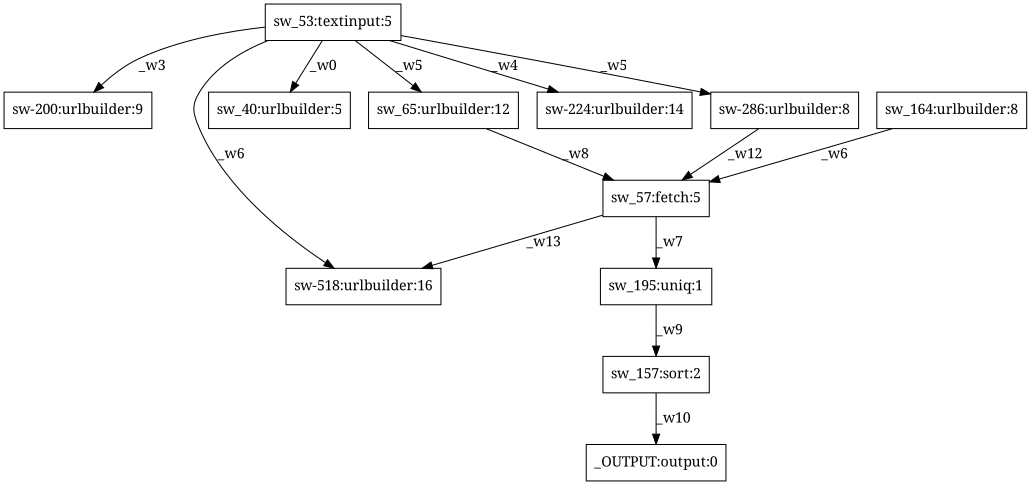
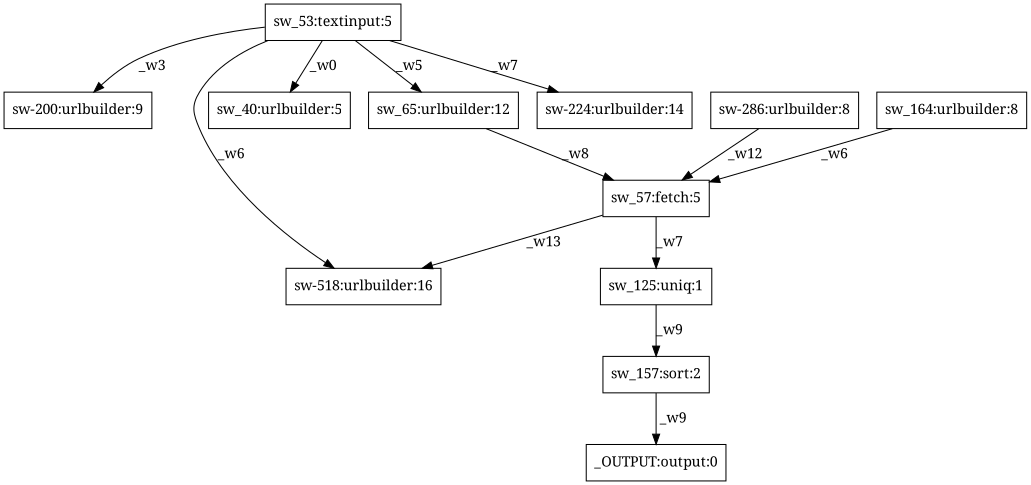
(551, 63) -> none
(505, 66) -> (505, 66)
(656, 287) -> (656, 287)
(673, 419) -> (673, 419)
